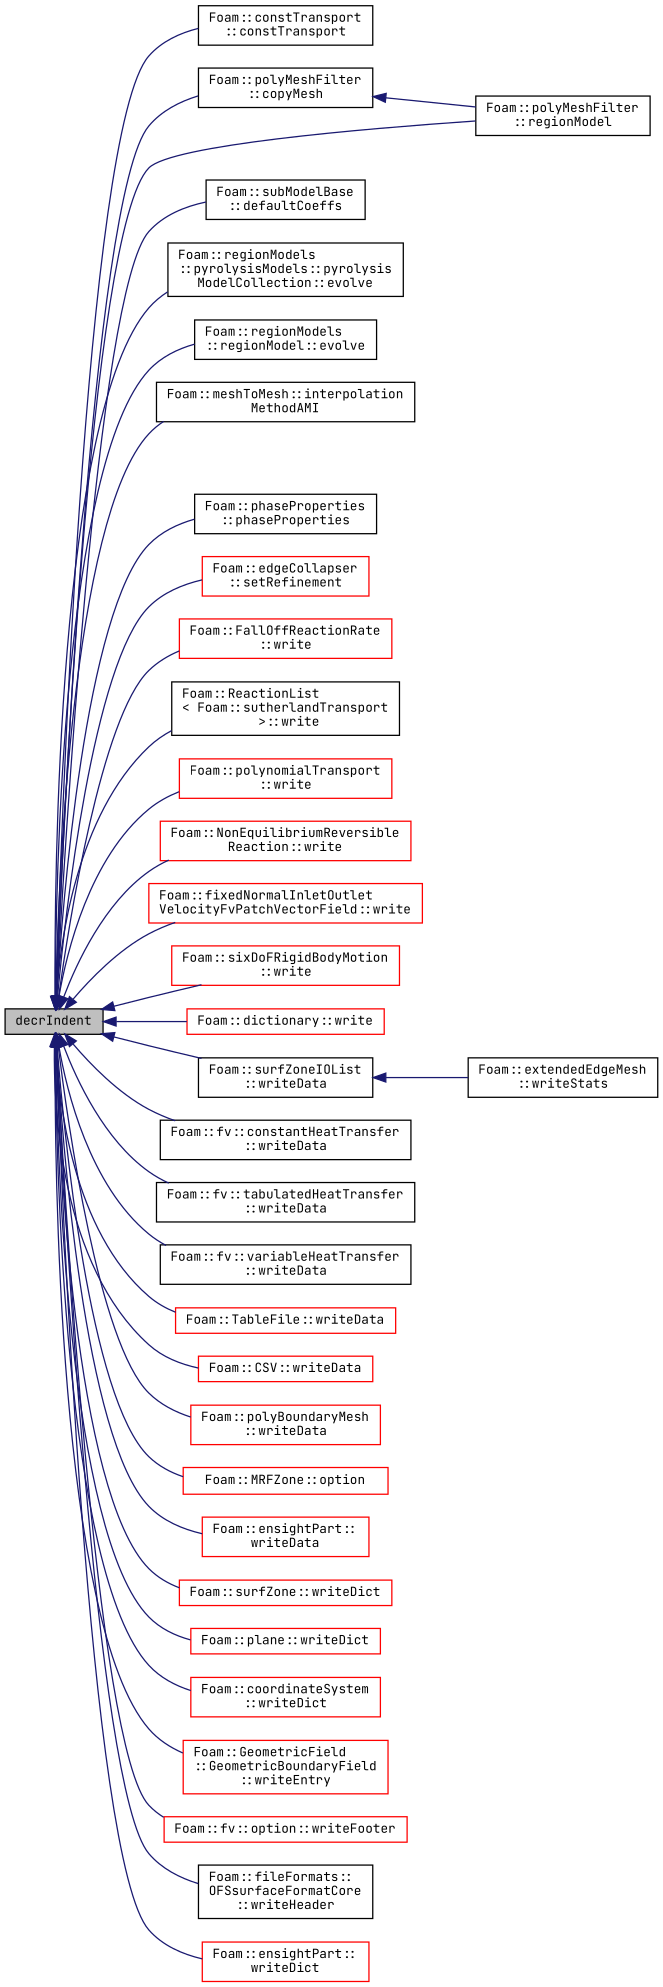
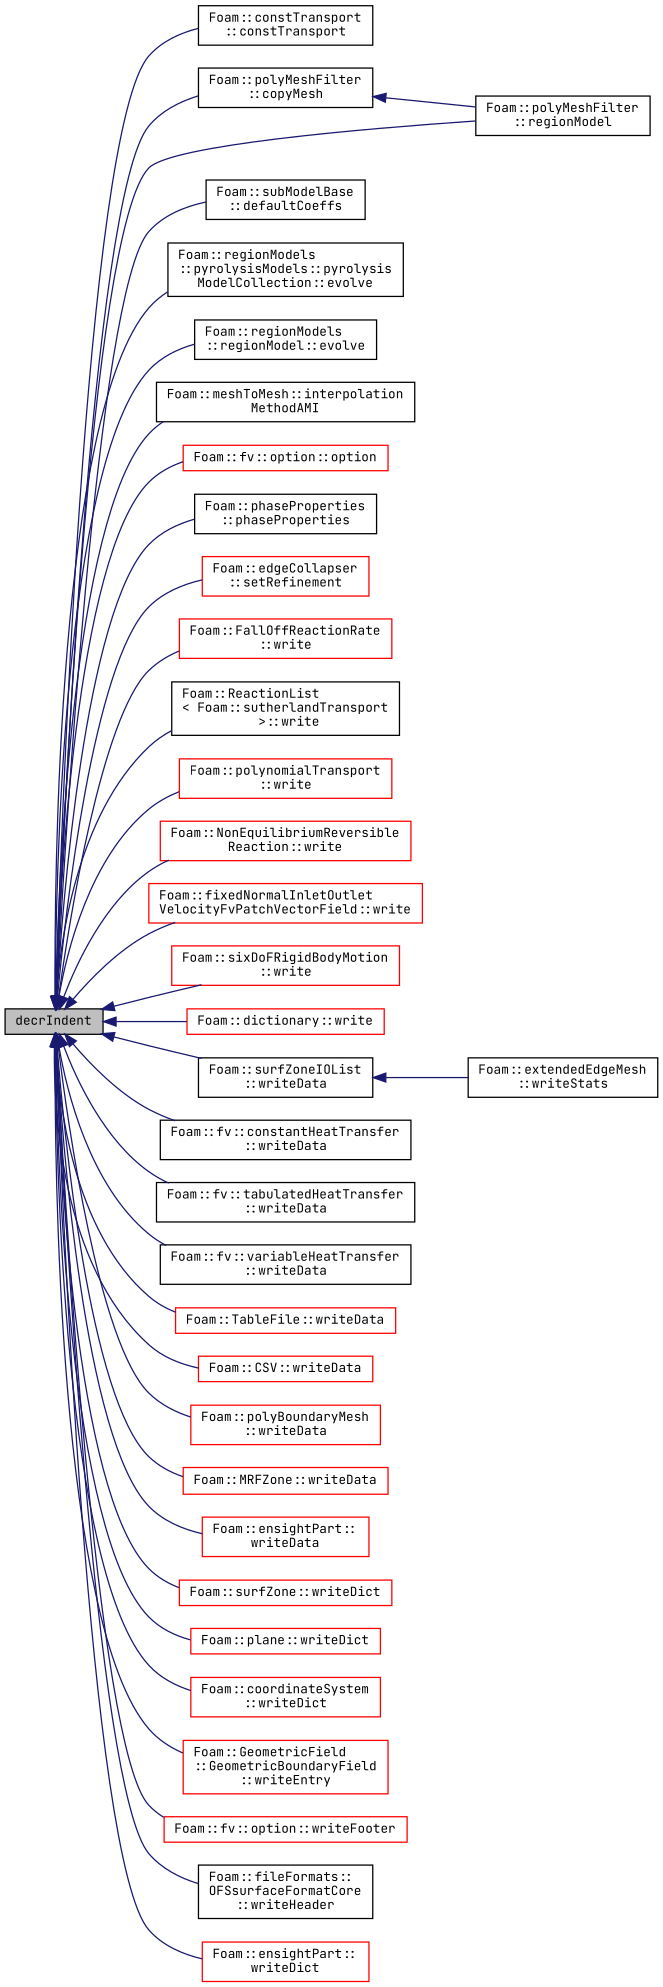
none -> (286, 458)
(286, 1481) -> (286, 1481)
